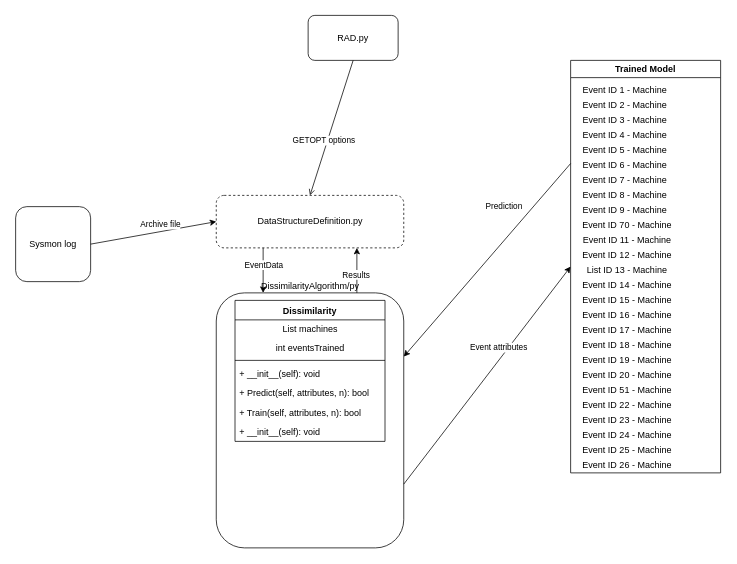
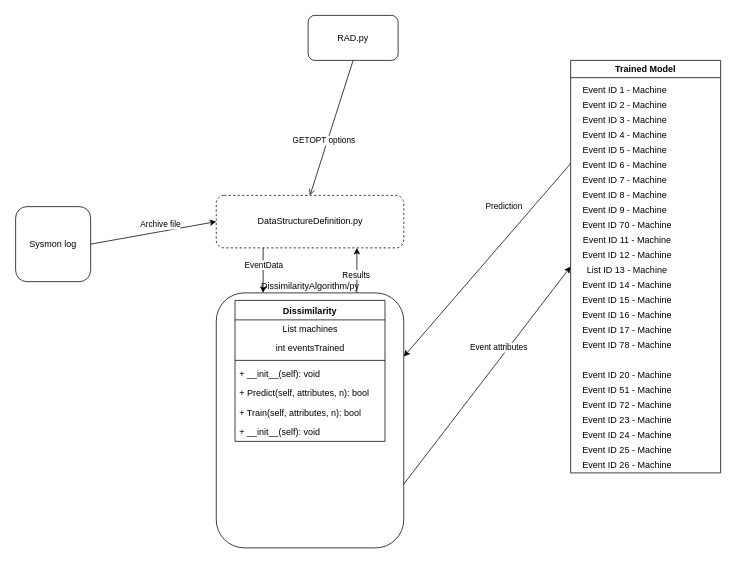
(627, 345) -> (627, 345)
(627, 360) -> none
(627, 405) -> (627, 405)
